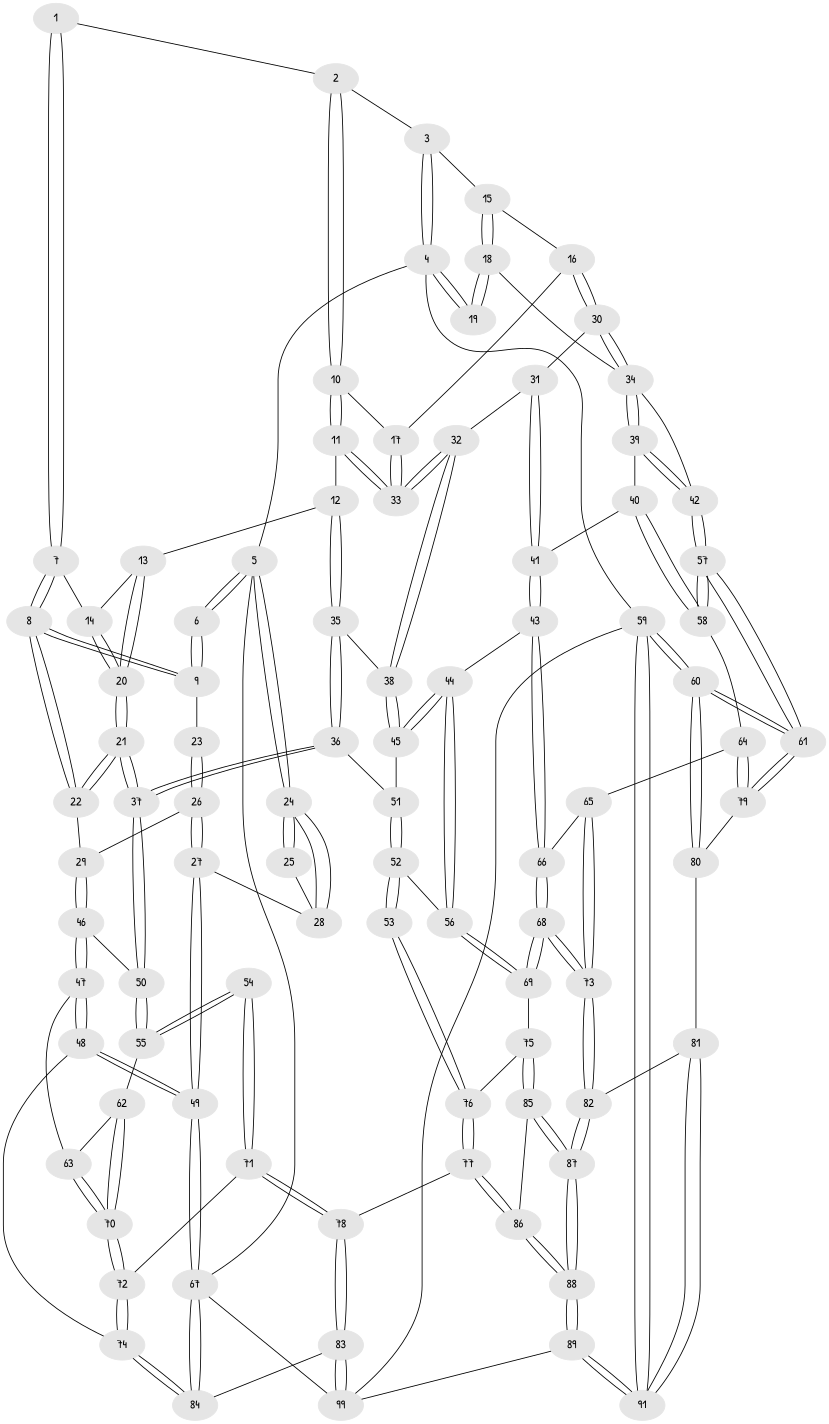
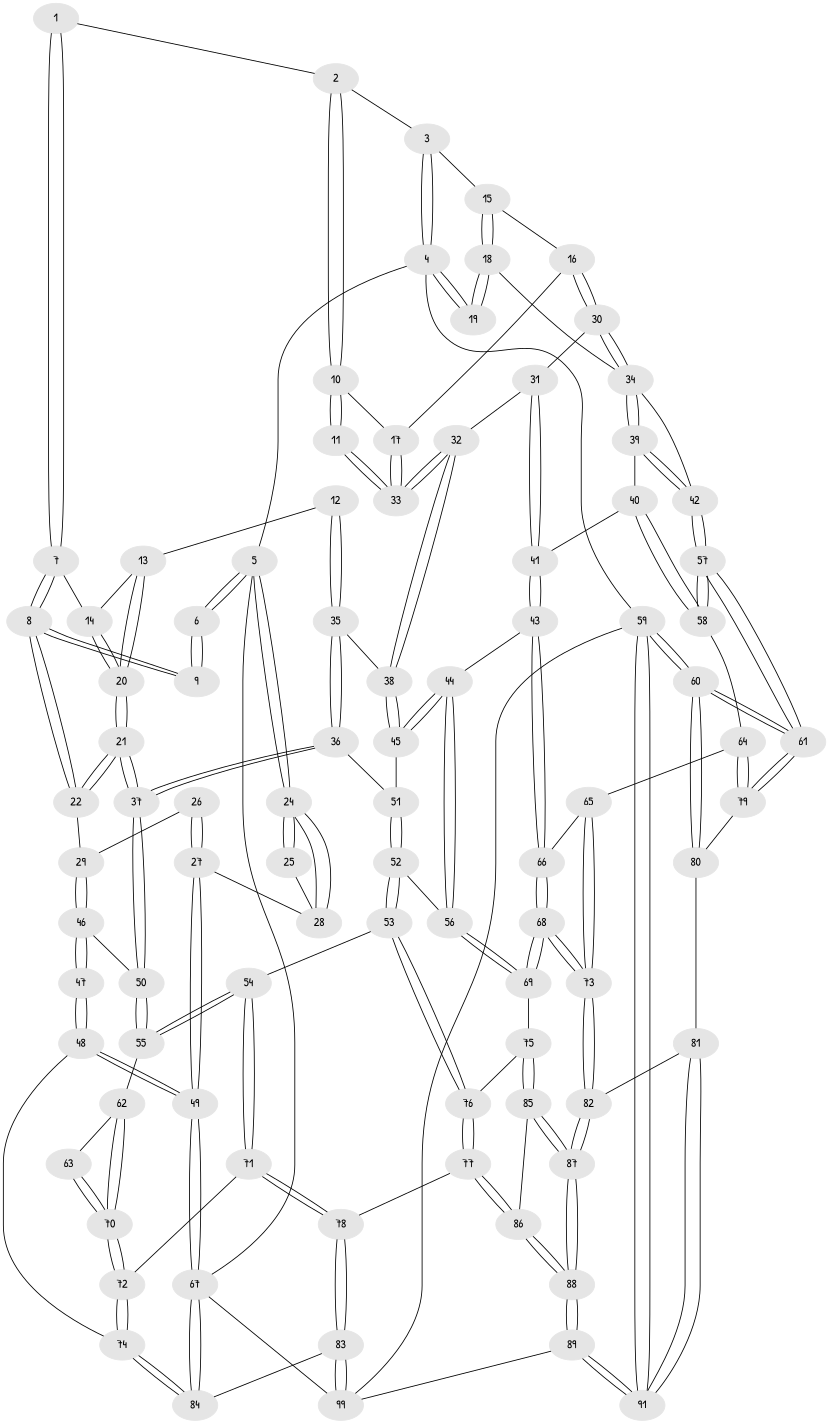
(336, 471) -> none
(197, 742) -> none
none -> (319, 953)
(46, 1067) -> none
